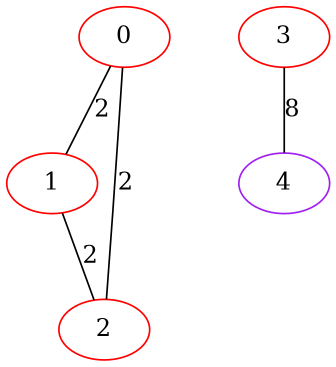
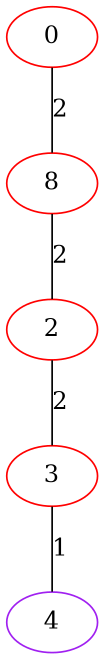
(293, 110) -> (61, 549)
(52, 183) -> (52, 183)
(115, 184) -> (52, 403)
